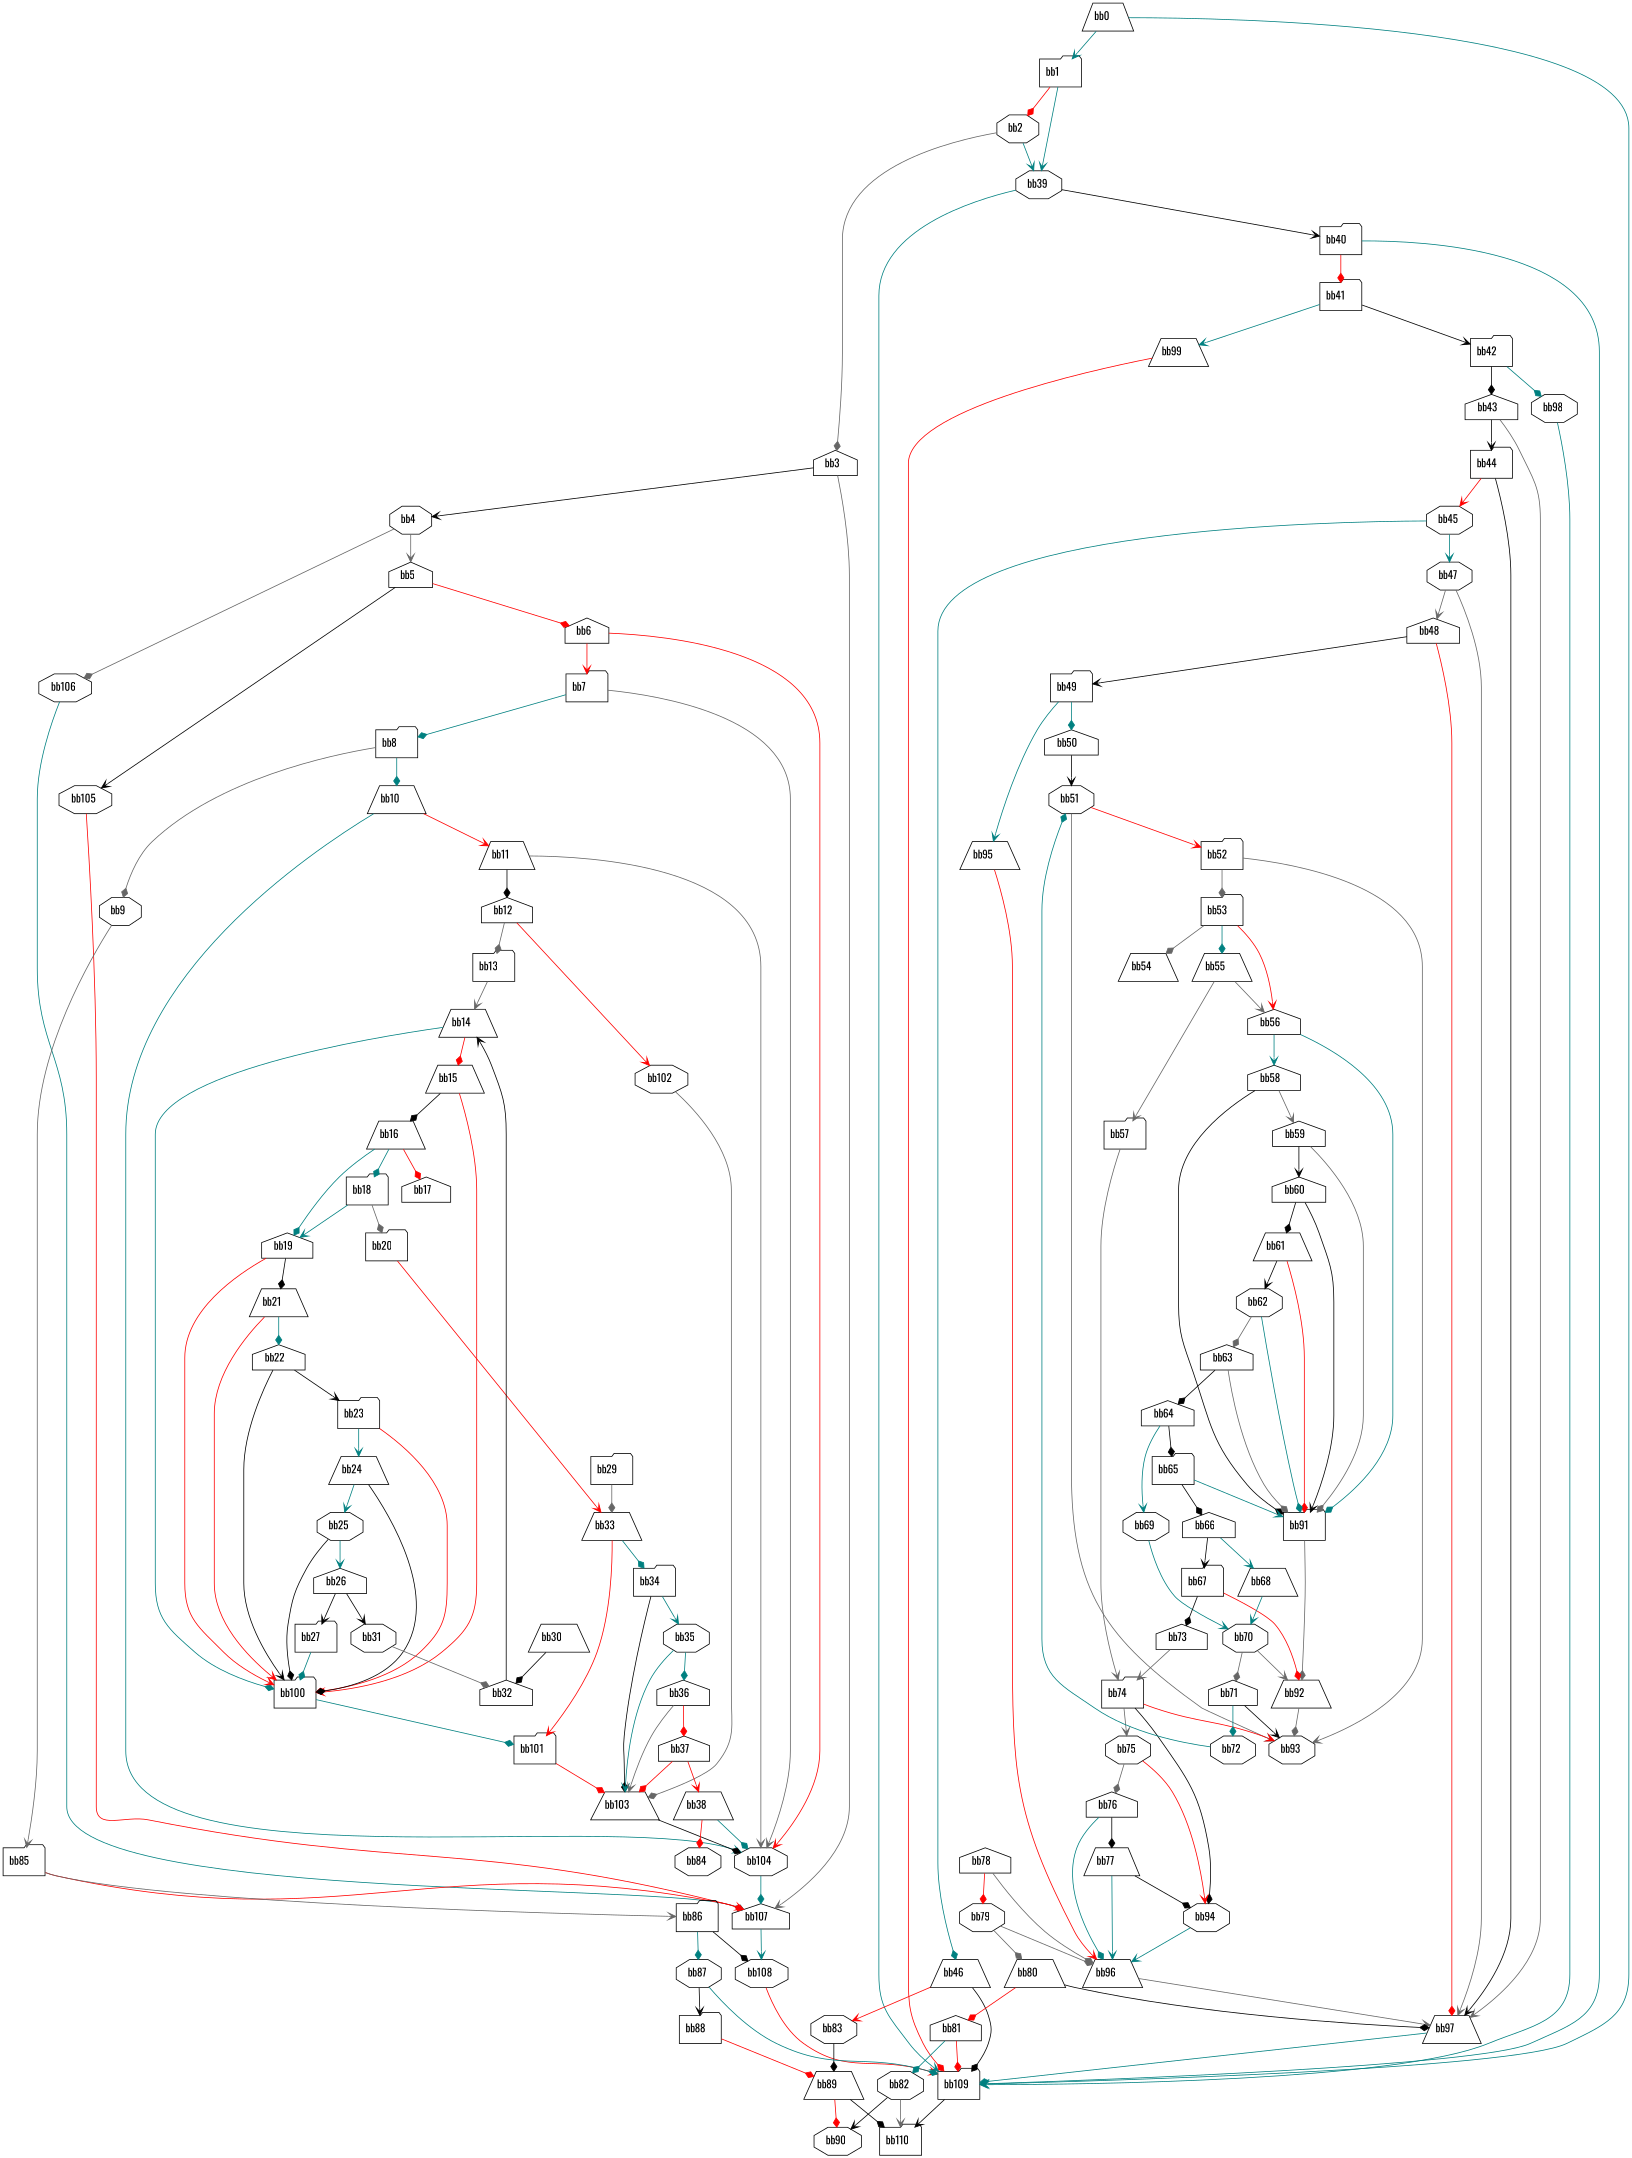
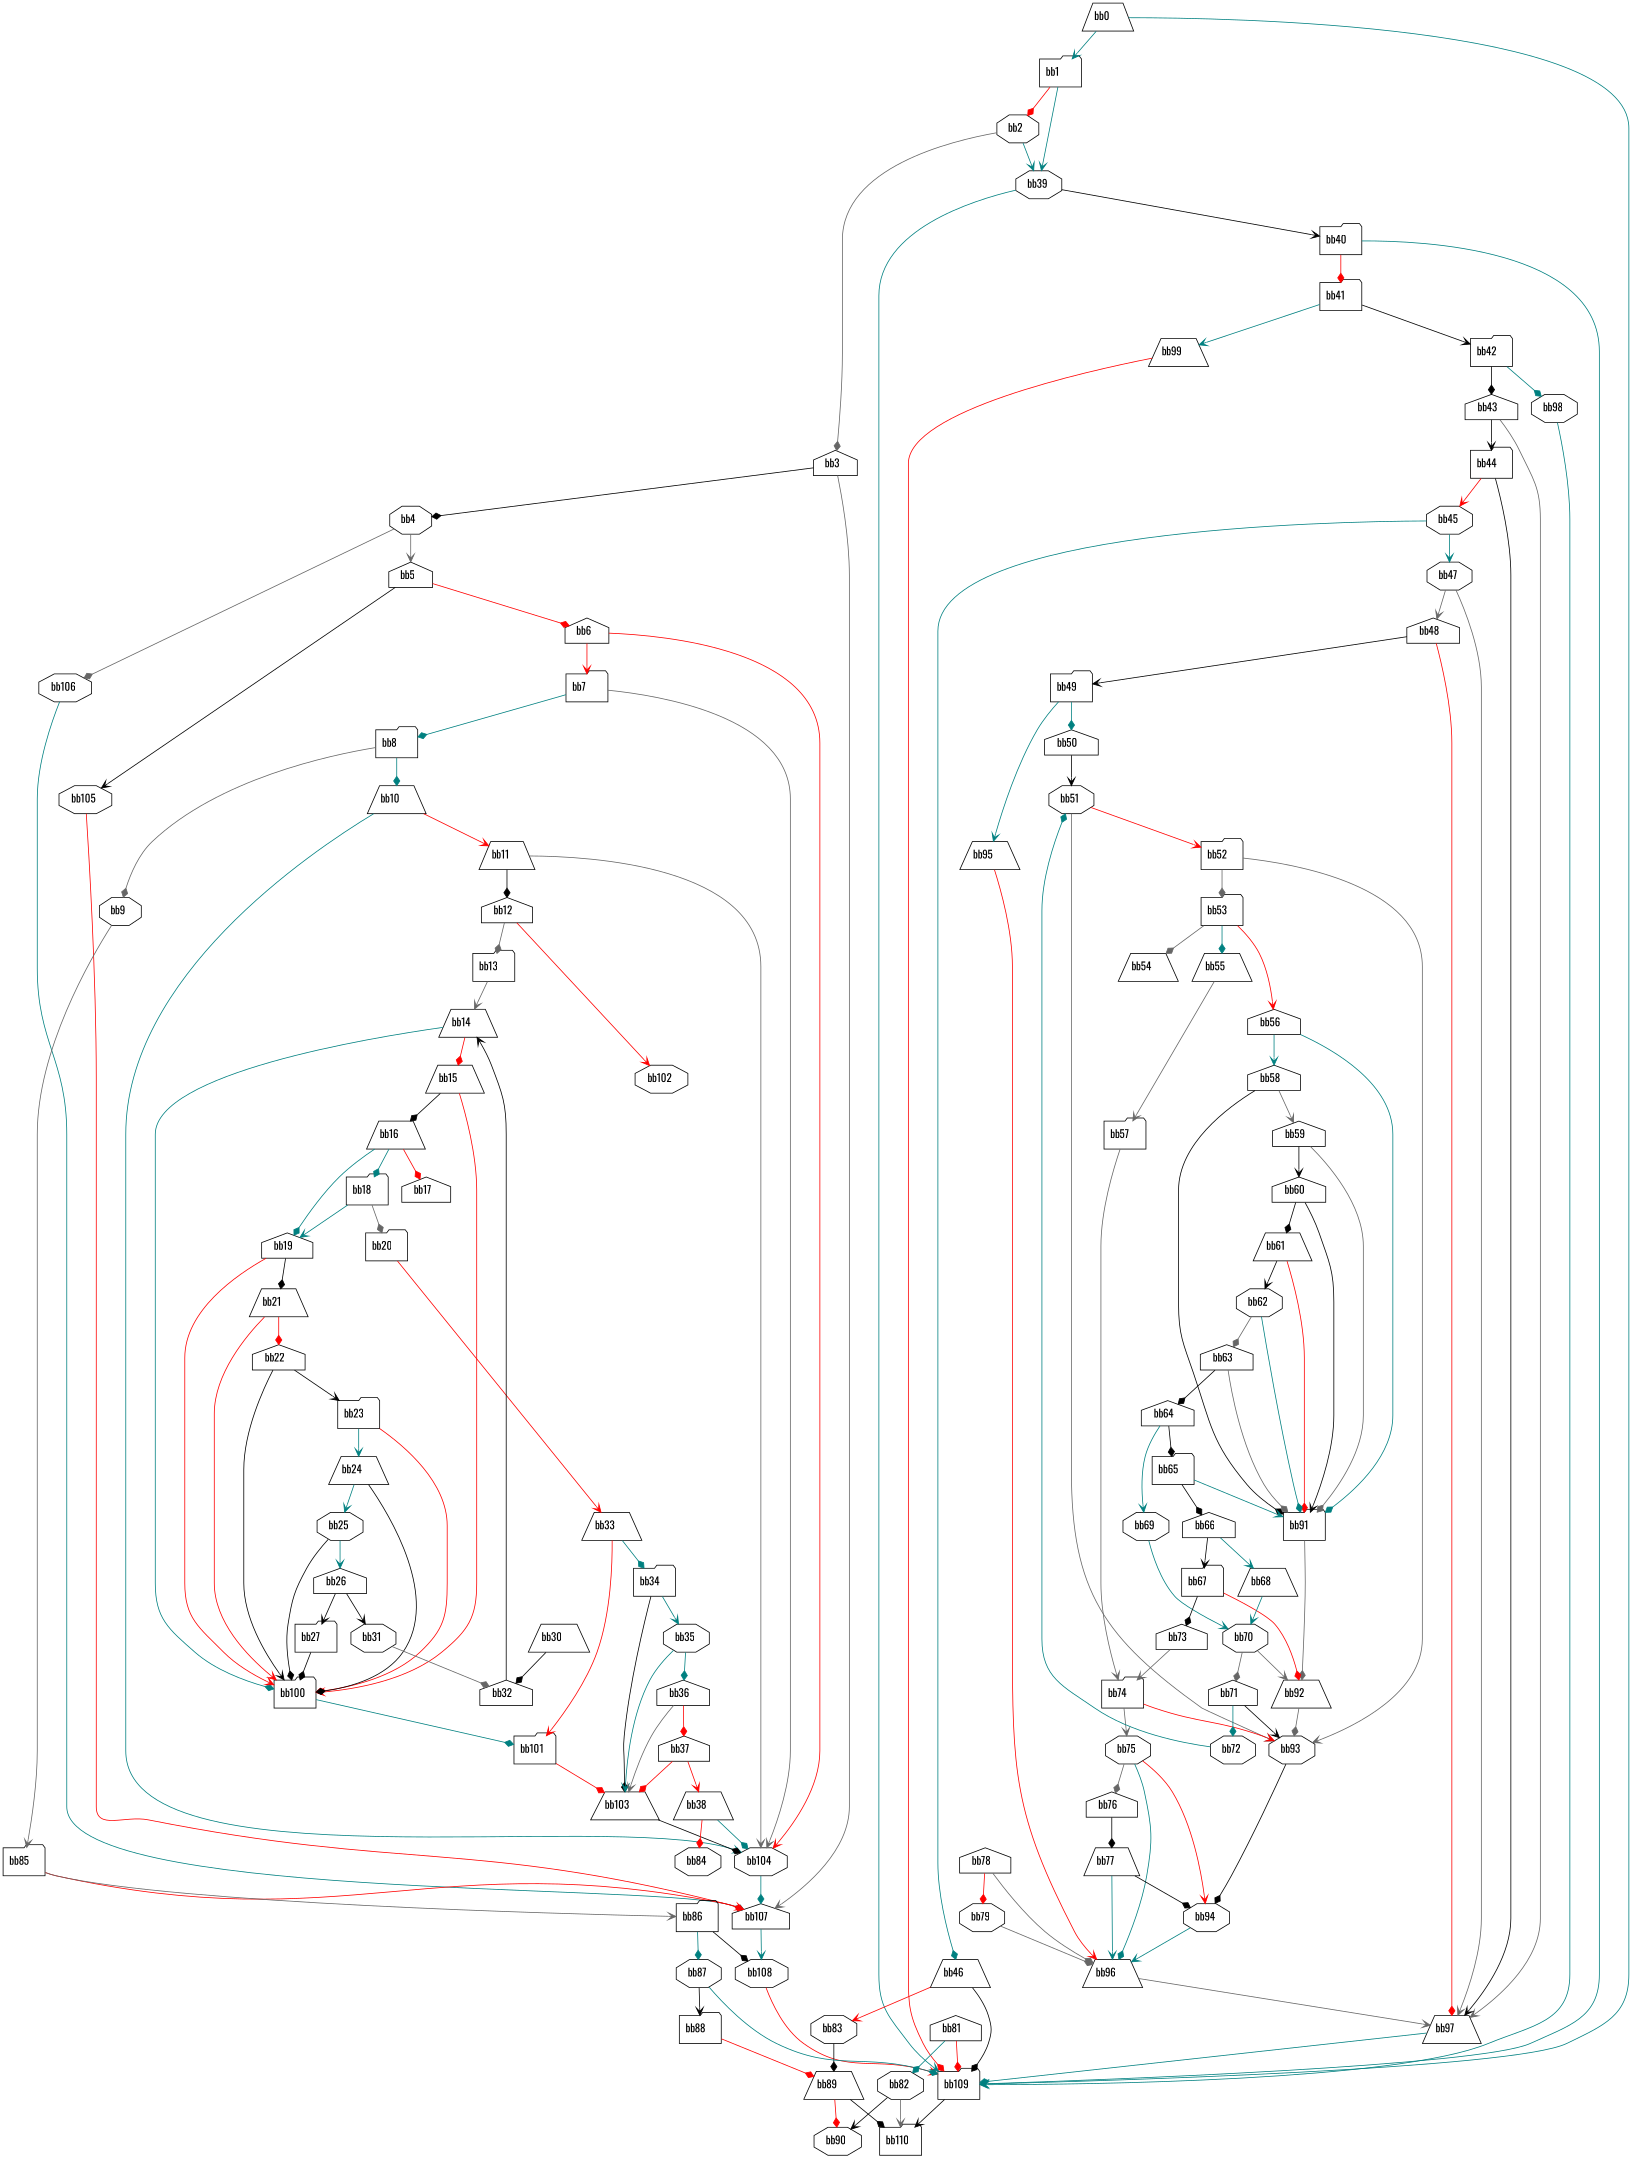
(626, 492) -> (626, 492)
(1247, 994) -> none
(279, 1326) -> (279, 1326)
(731, 1454) -> none
(612, 1470) -> none
(307, 1662) -> (307, 1662)
(1194, 1793) -> (1255, 1831)
(1073, 1883) -> (1149, 1858)
(1035, 1974) -> none
